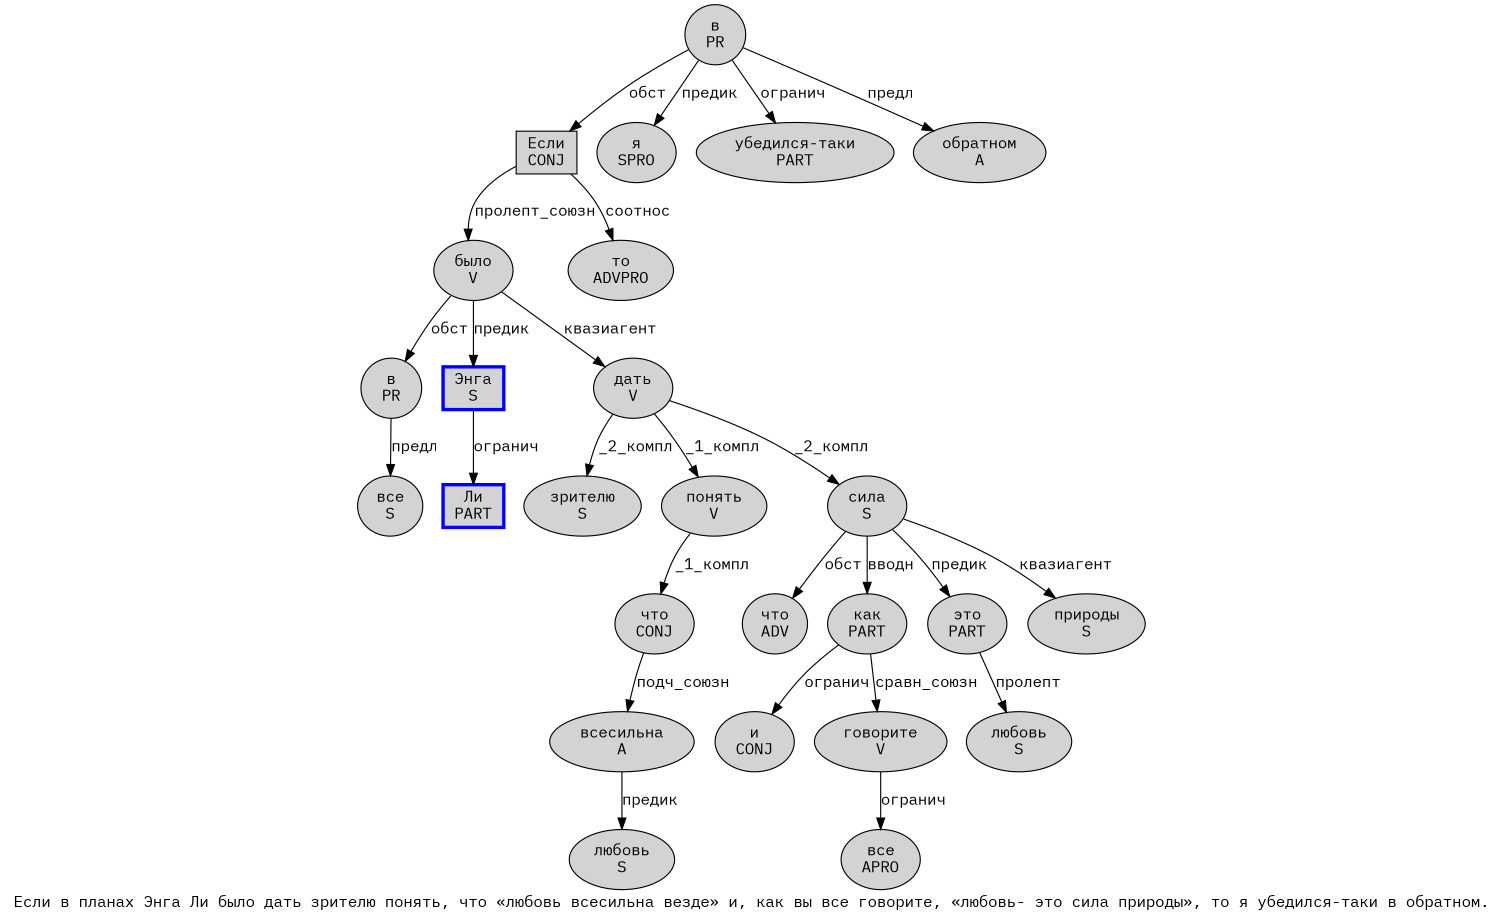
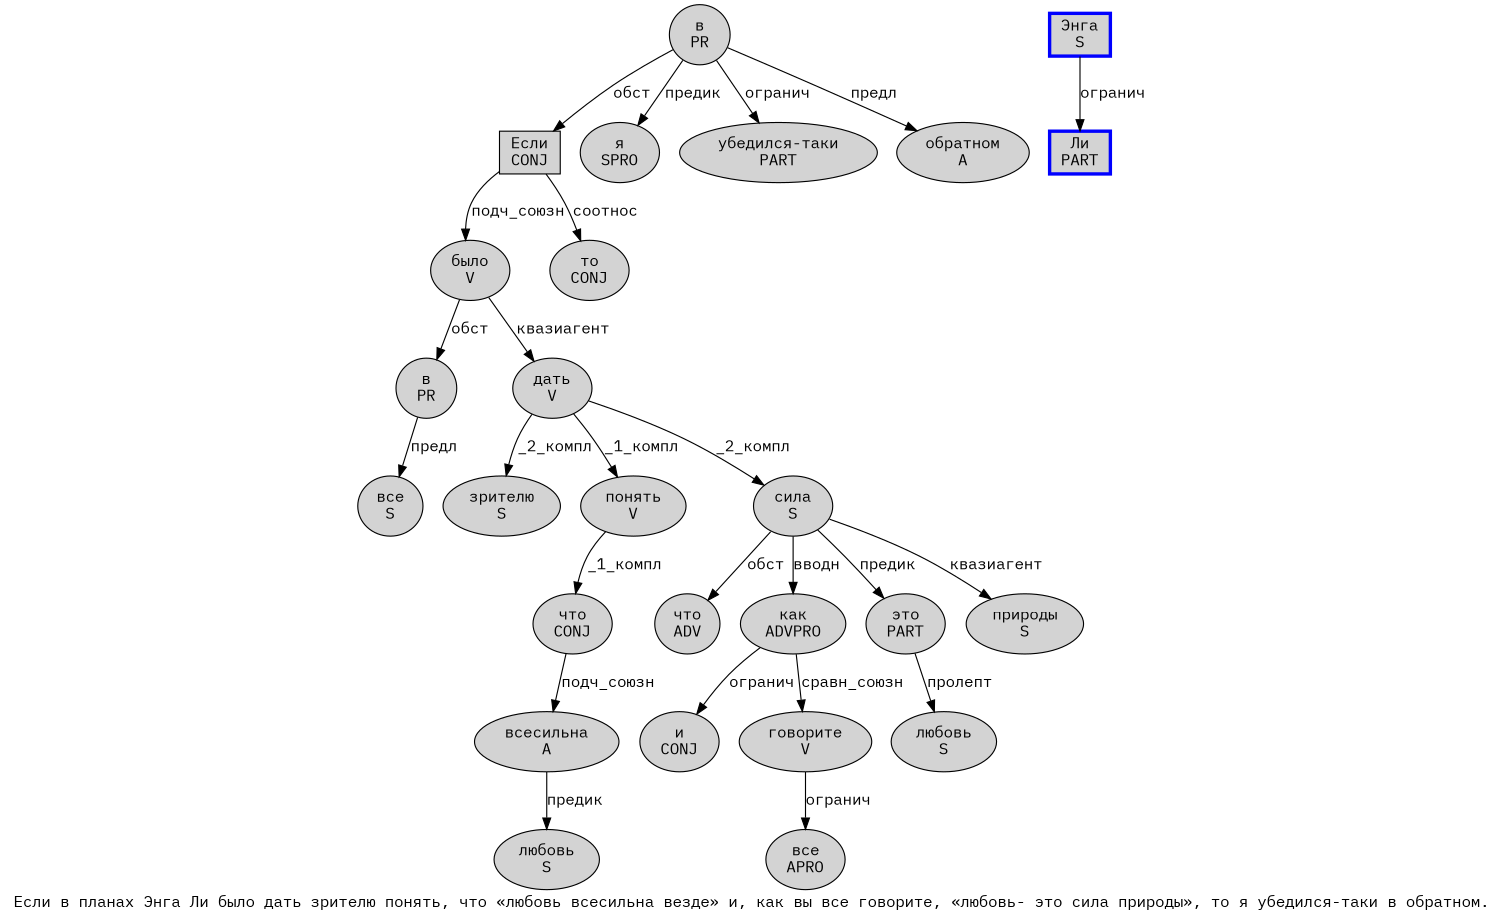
(535, 211) -> (518, 211)
(621, 270) -> (590, 270)
(473, 328) -> none
(867, 624) -> (793, 624)
